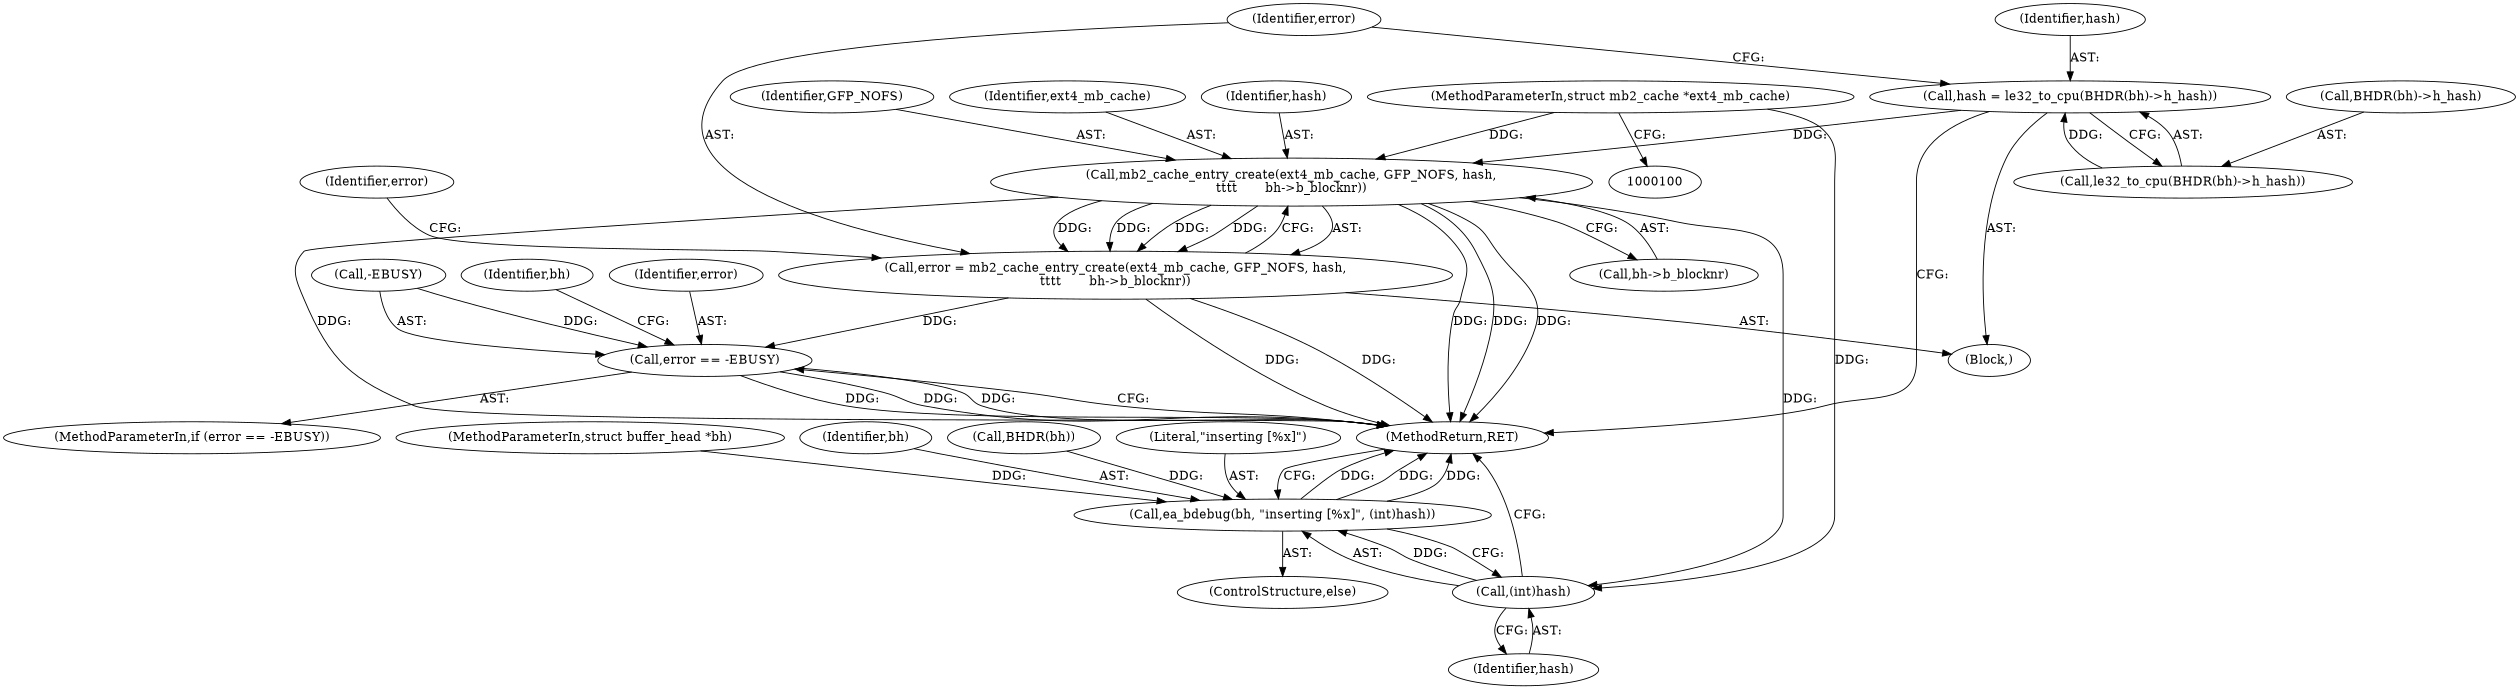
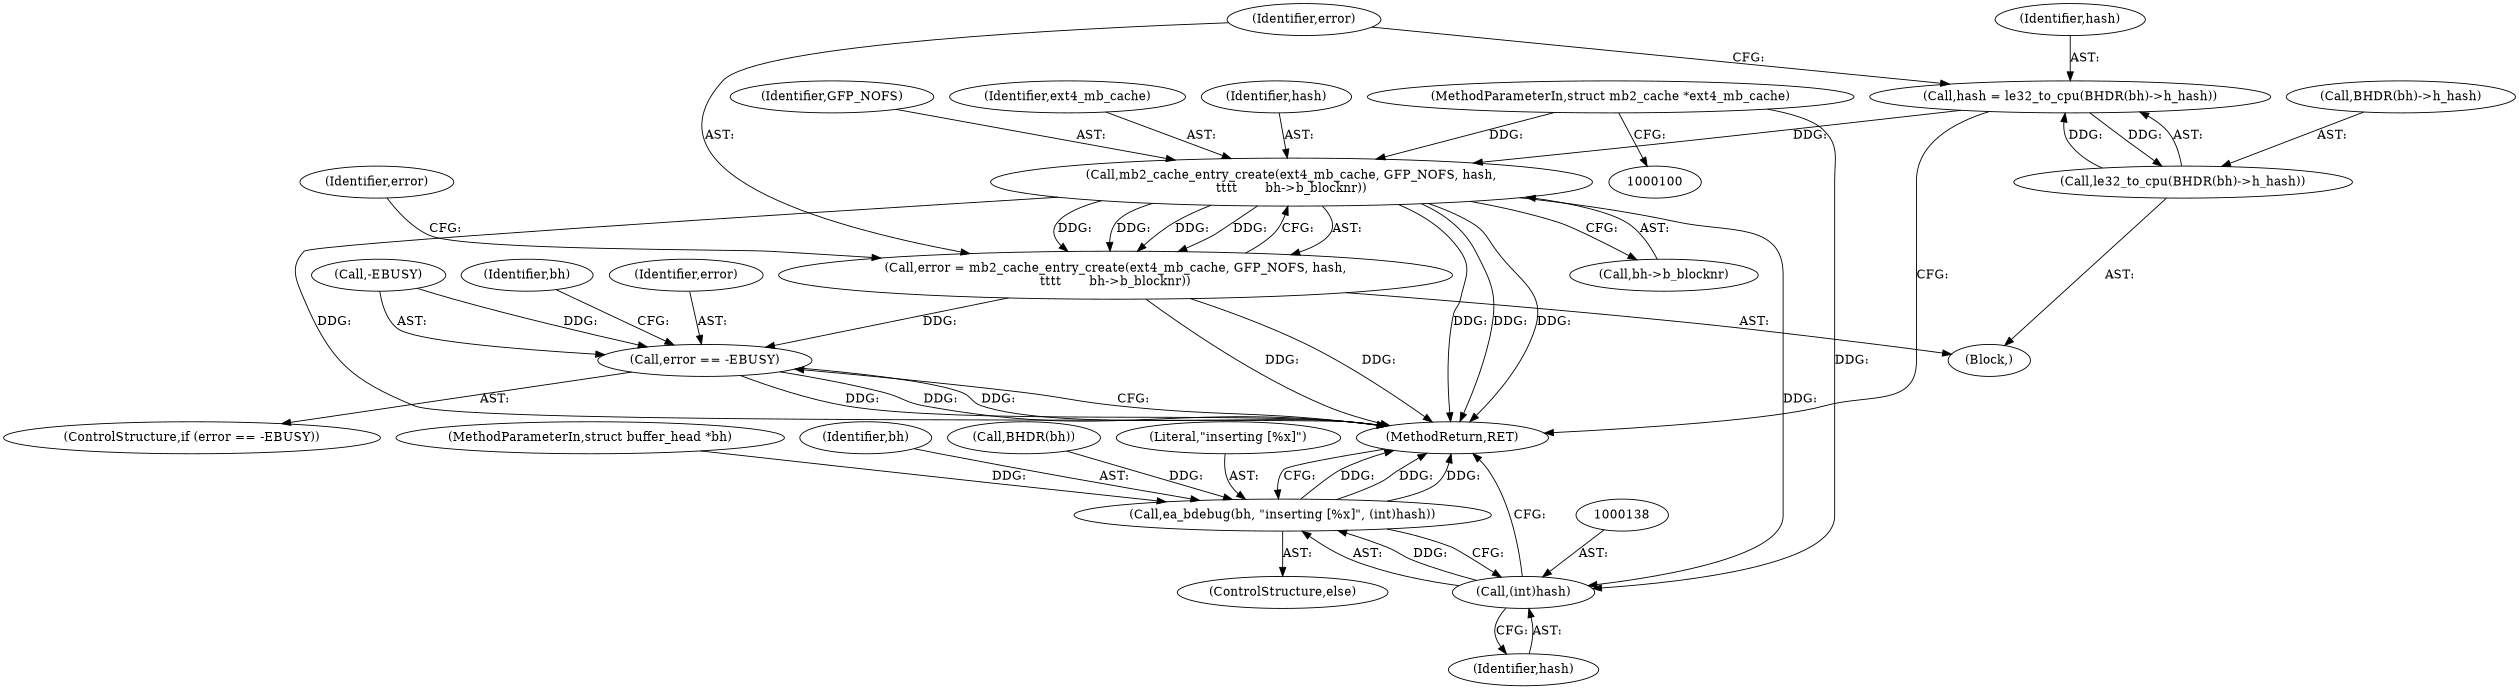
(2147, 136) -> (2147, 136)
(1989, 215) -> (2089, 269)
(192, 438) -> (192, 438)
none -> (1622, 515)
